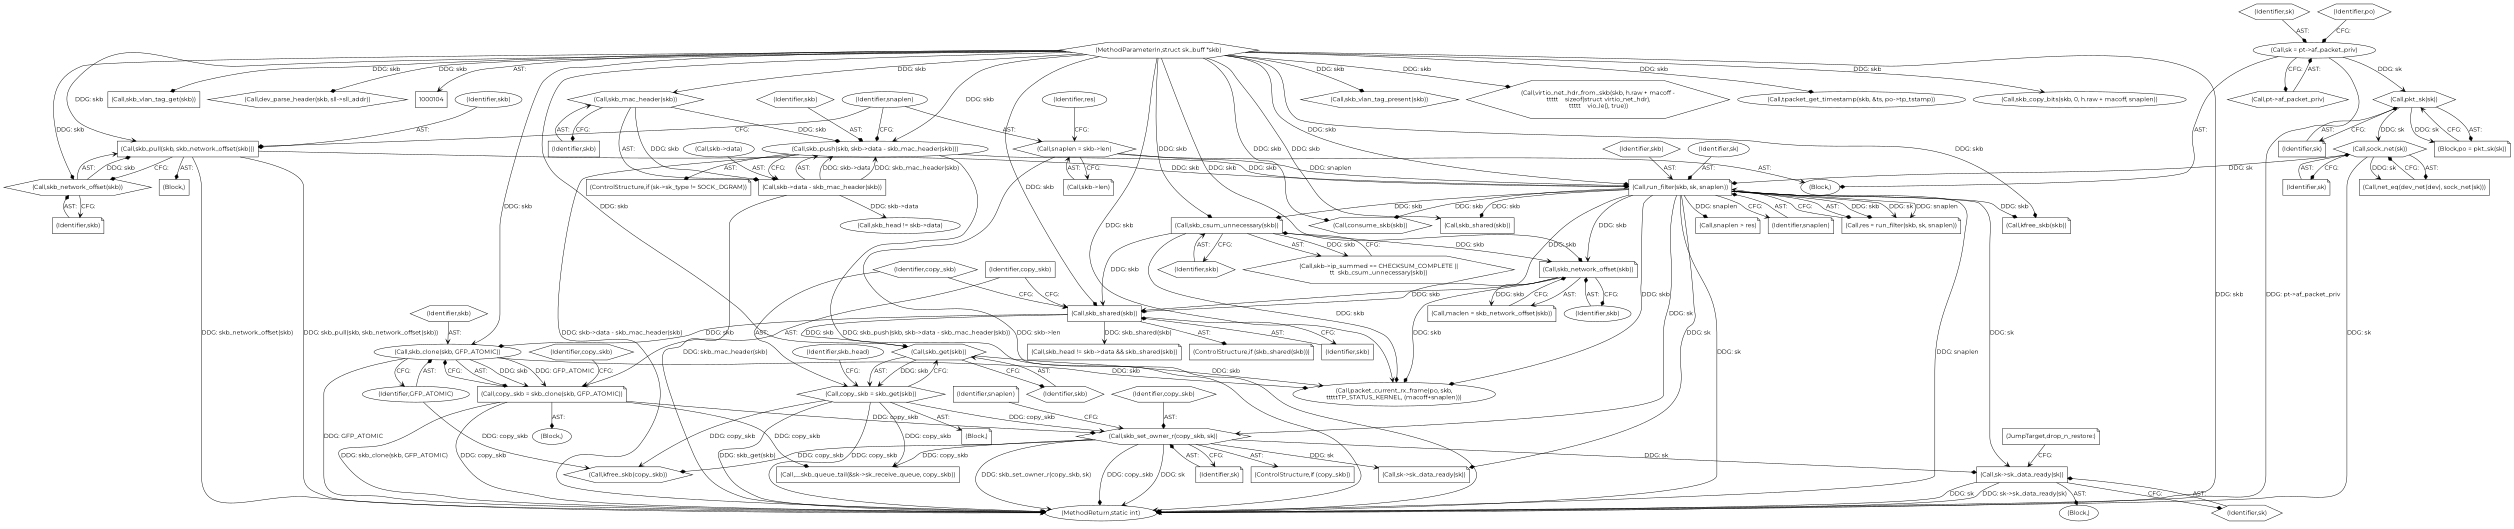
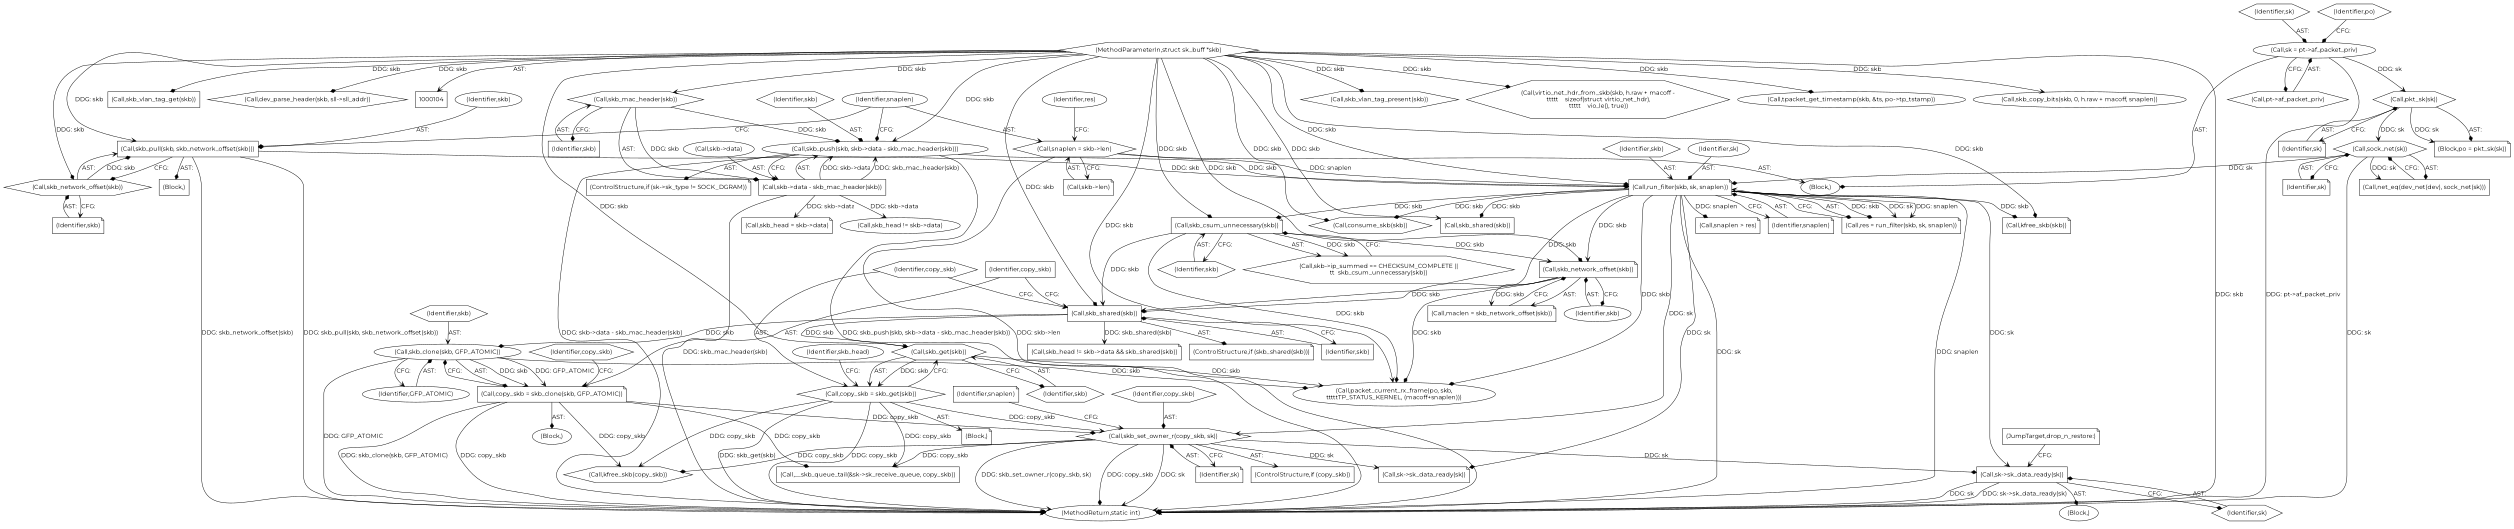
(661, 61) -> none
(2440, 127) -> none
none -> (787, 226)
(498, 450) -> (588, 433)
